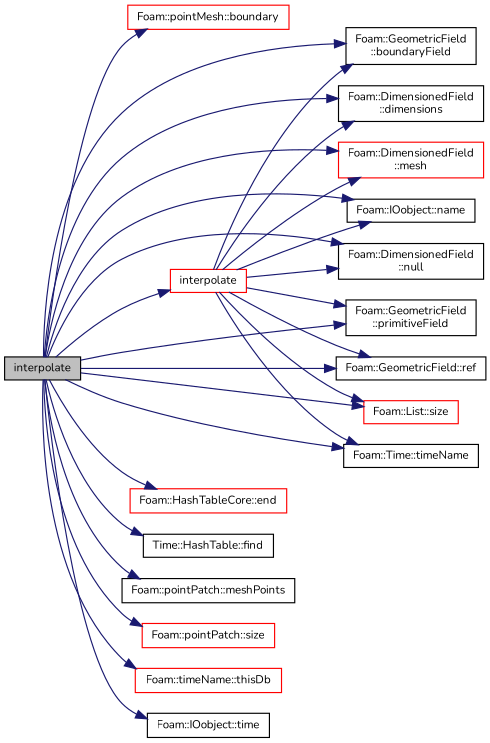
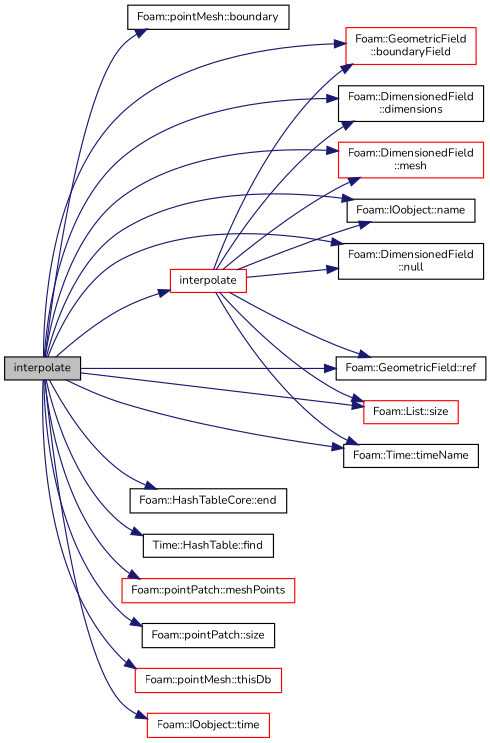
(208, 17) -> (208, 17)
(411, 46) -> (411, 46)
(411, 318) -> none
(208, 501) -> (208, 501)
(208, 591) -> (208, 591)
(208, 636) -> (208, 636)
(208, 680) -> (208, 680)
(208, 725) -> (208, 725)
